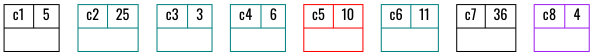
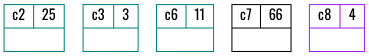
(501, 16) -> (276, 16)
(32, 28) -> none
(258, 28) -> none
(333, 28) -> none
